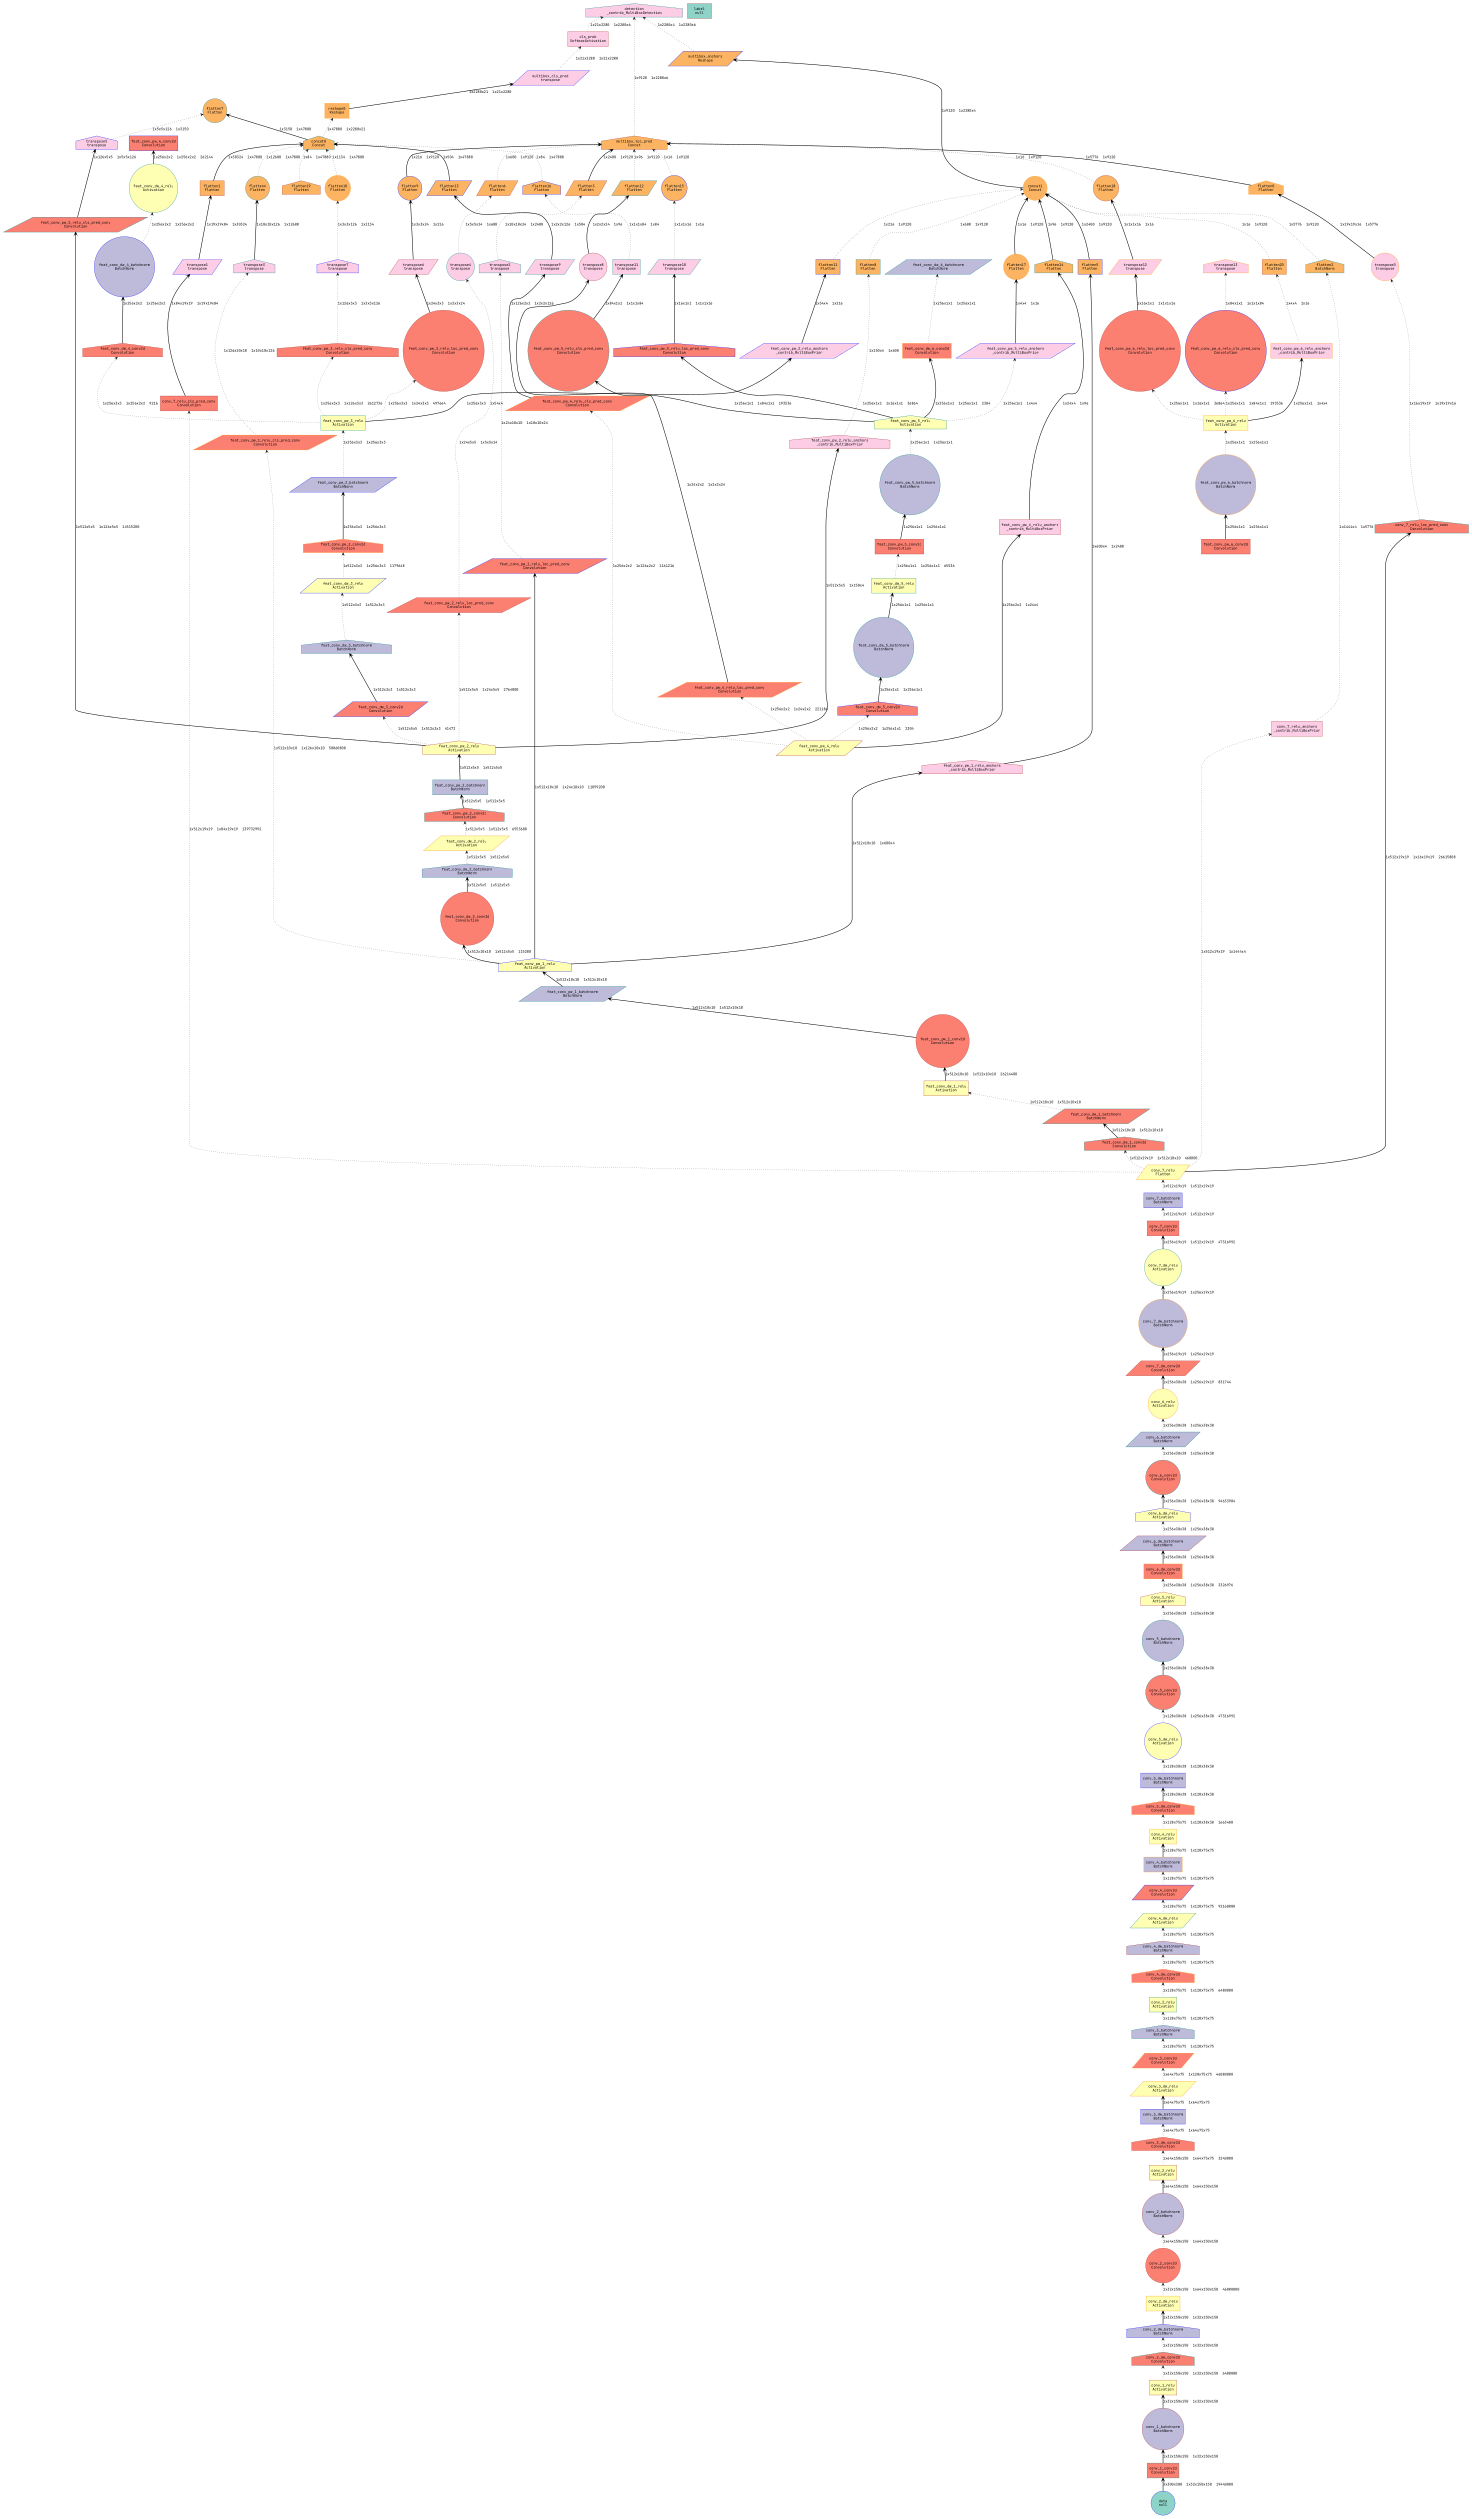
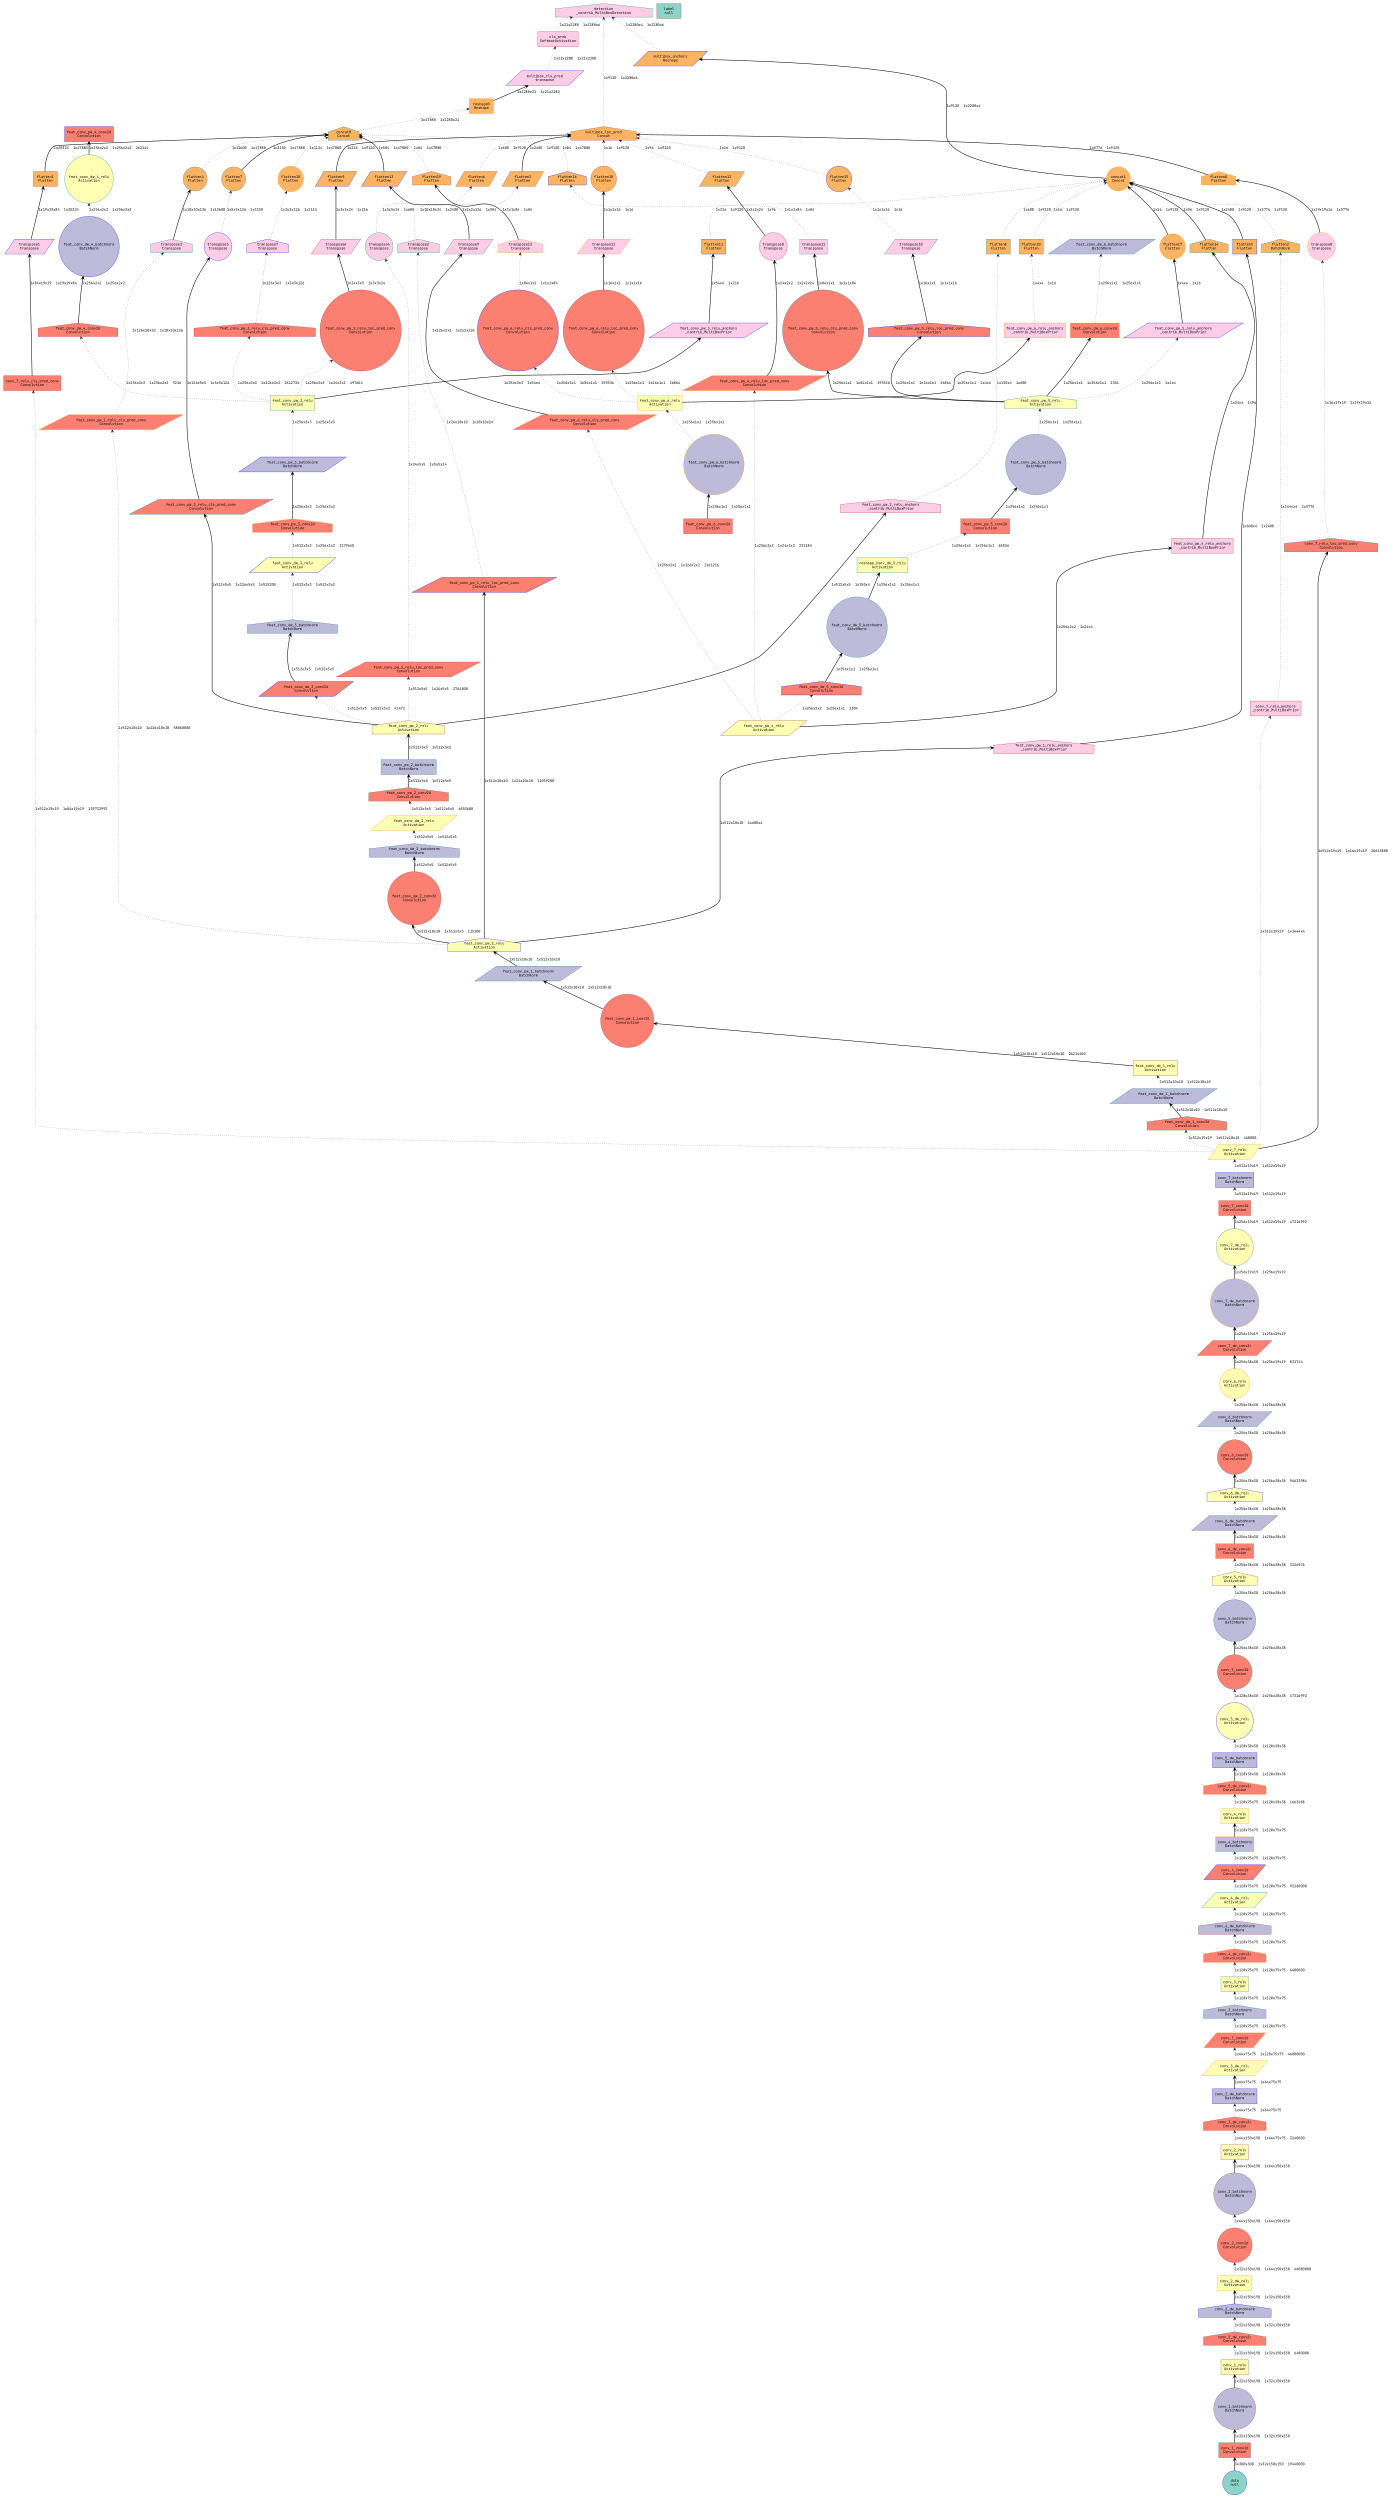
(268, 128) -> (280, 143)
(97, 143) -> (218, 247)
(410, 188) -> (336, 179)
none -> (494, 206)
(894, 586) -> (882, 565)
(1096, 1116) -> (1164, 1096)
(1163, 1172) -> (1235, 1152)
